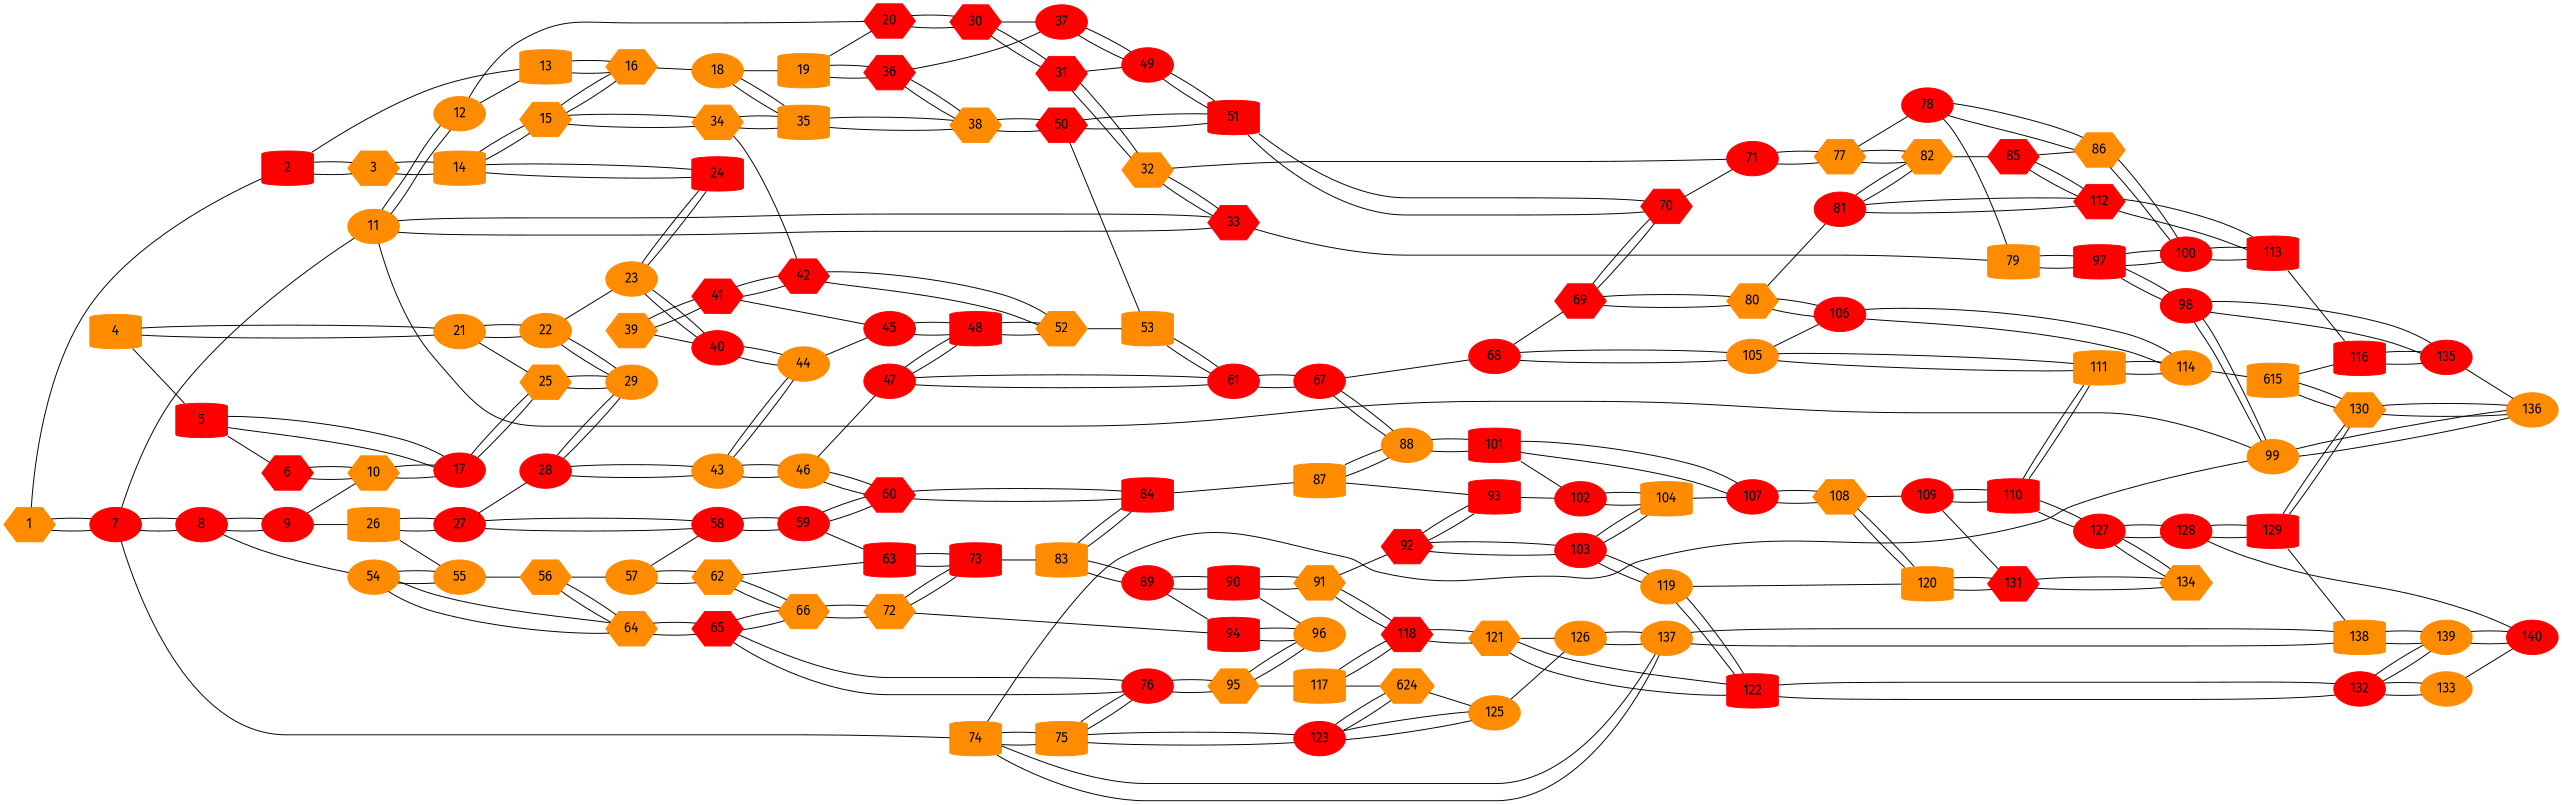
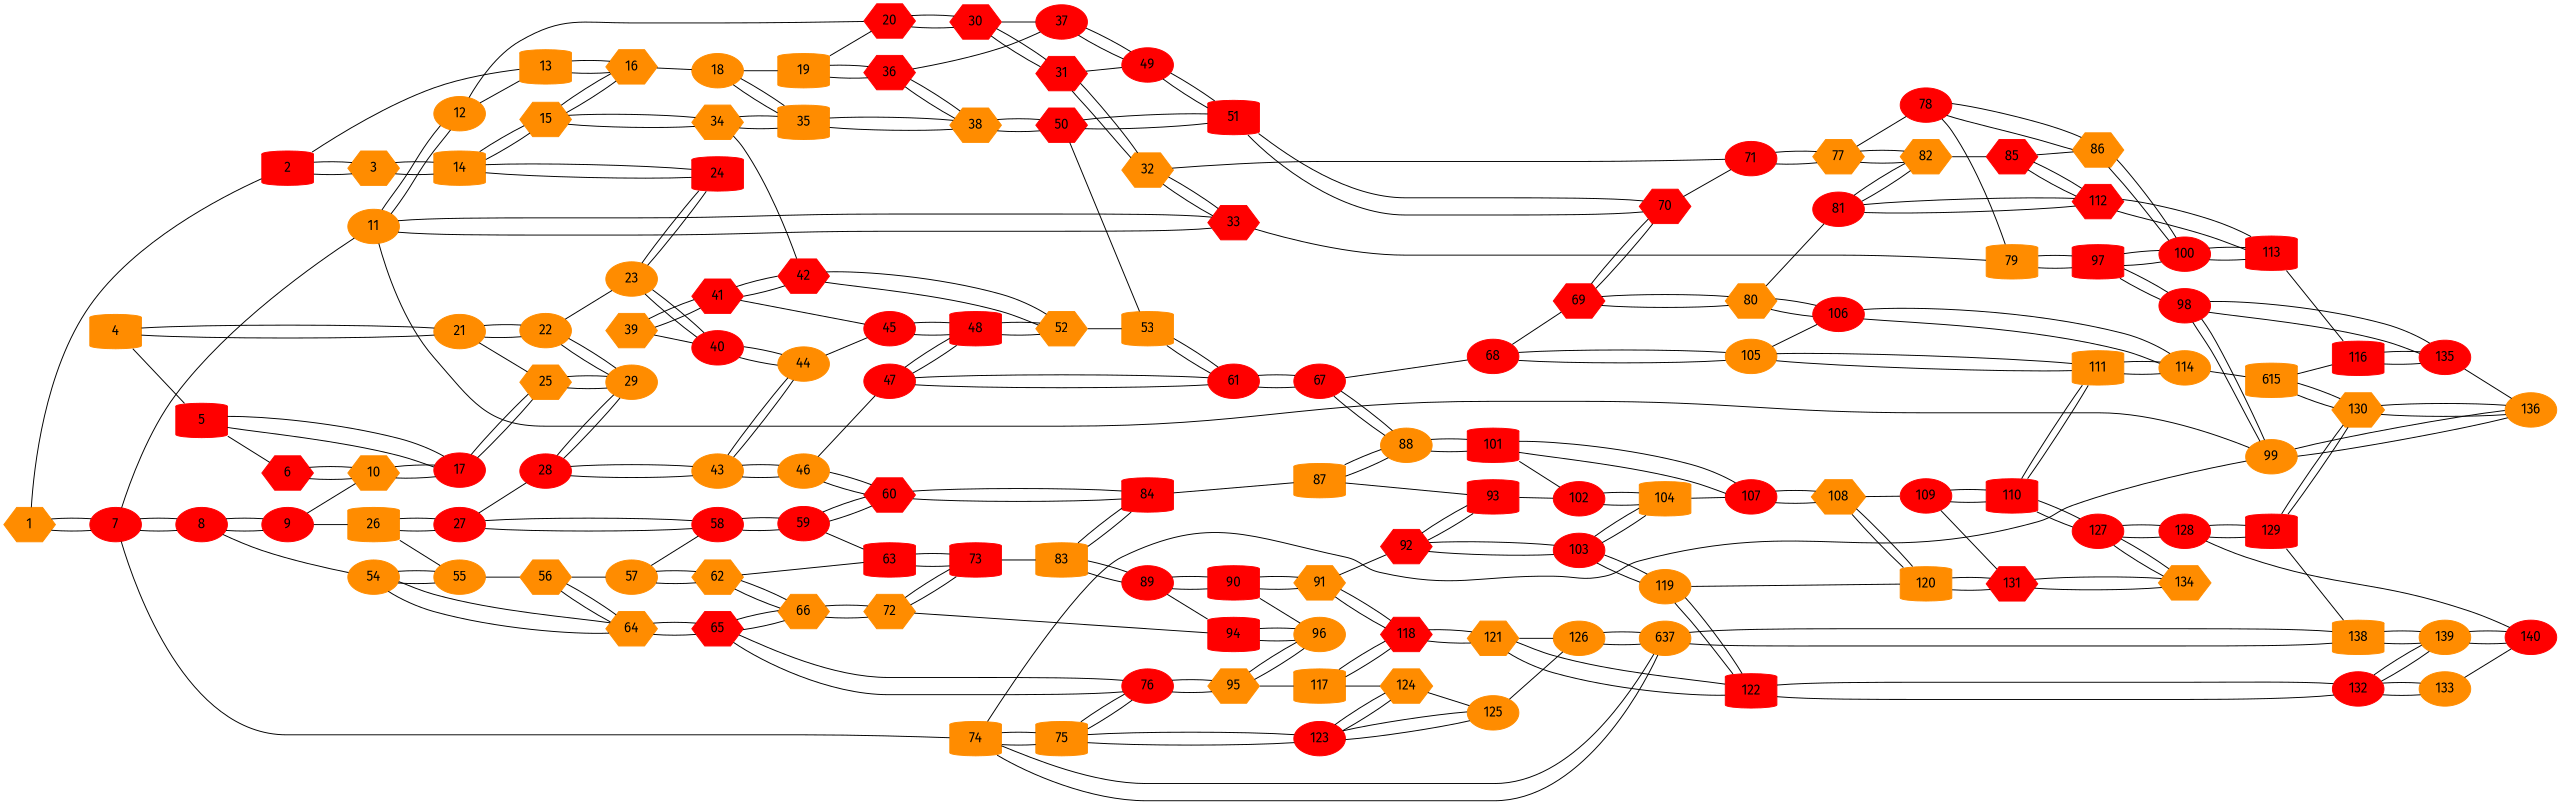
(1666, 638) -> (1665, 638)
(1407, 686) -> (1406, 686)
